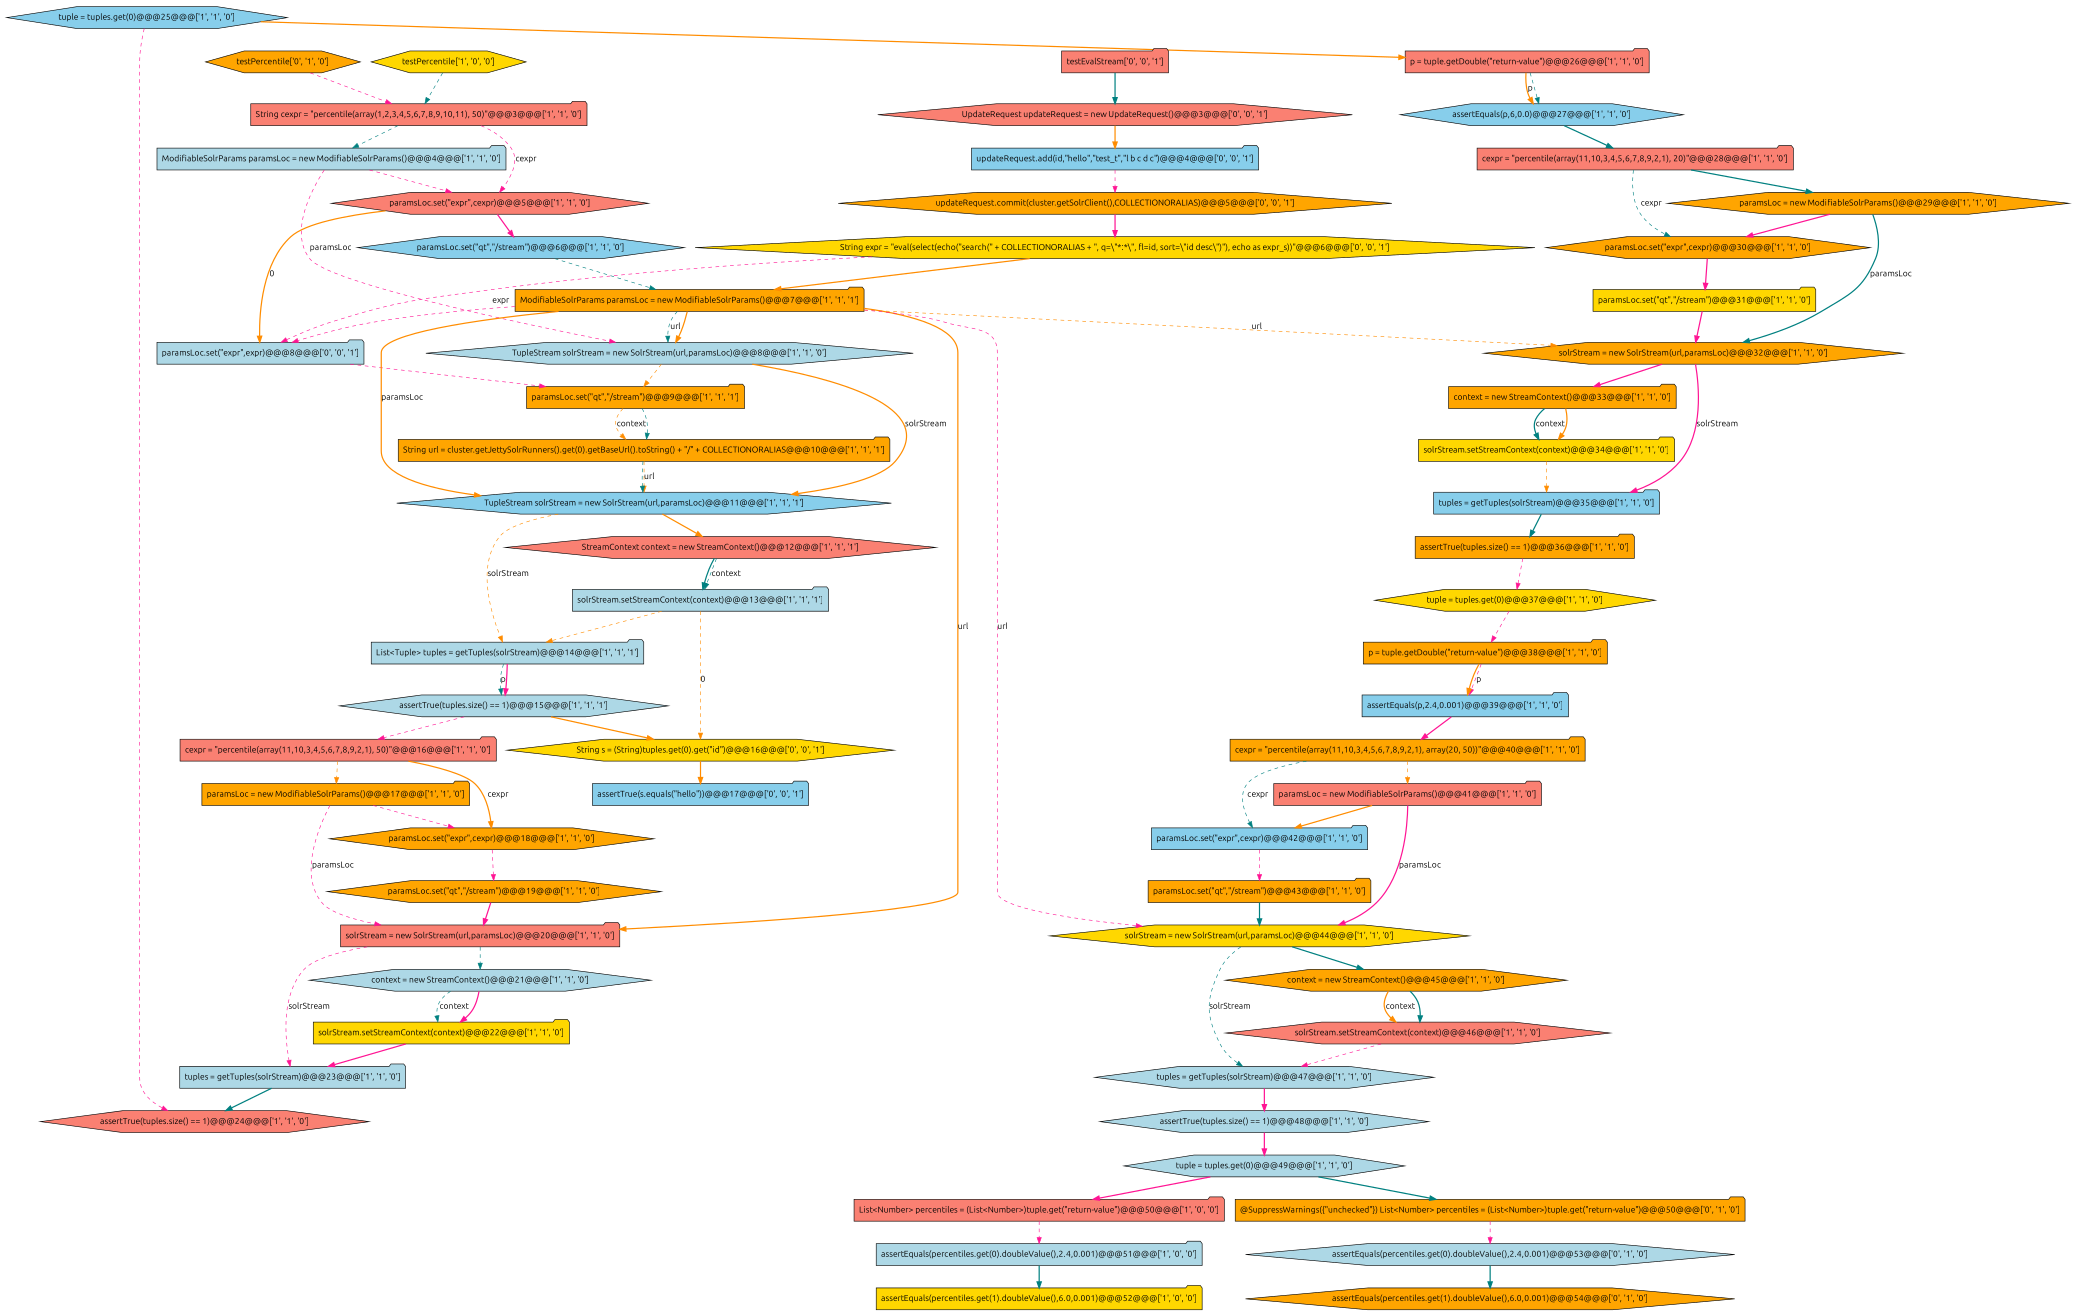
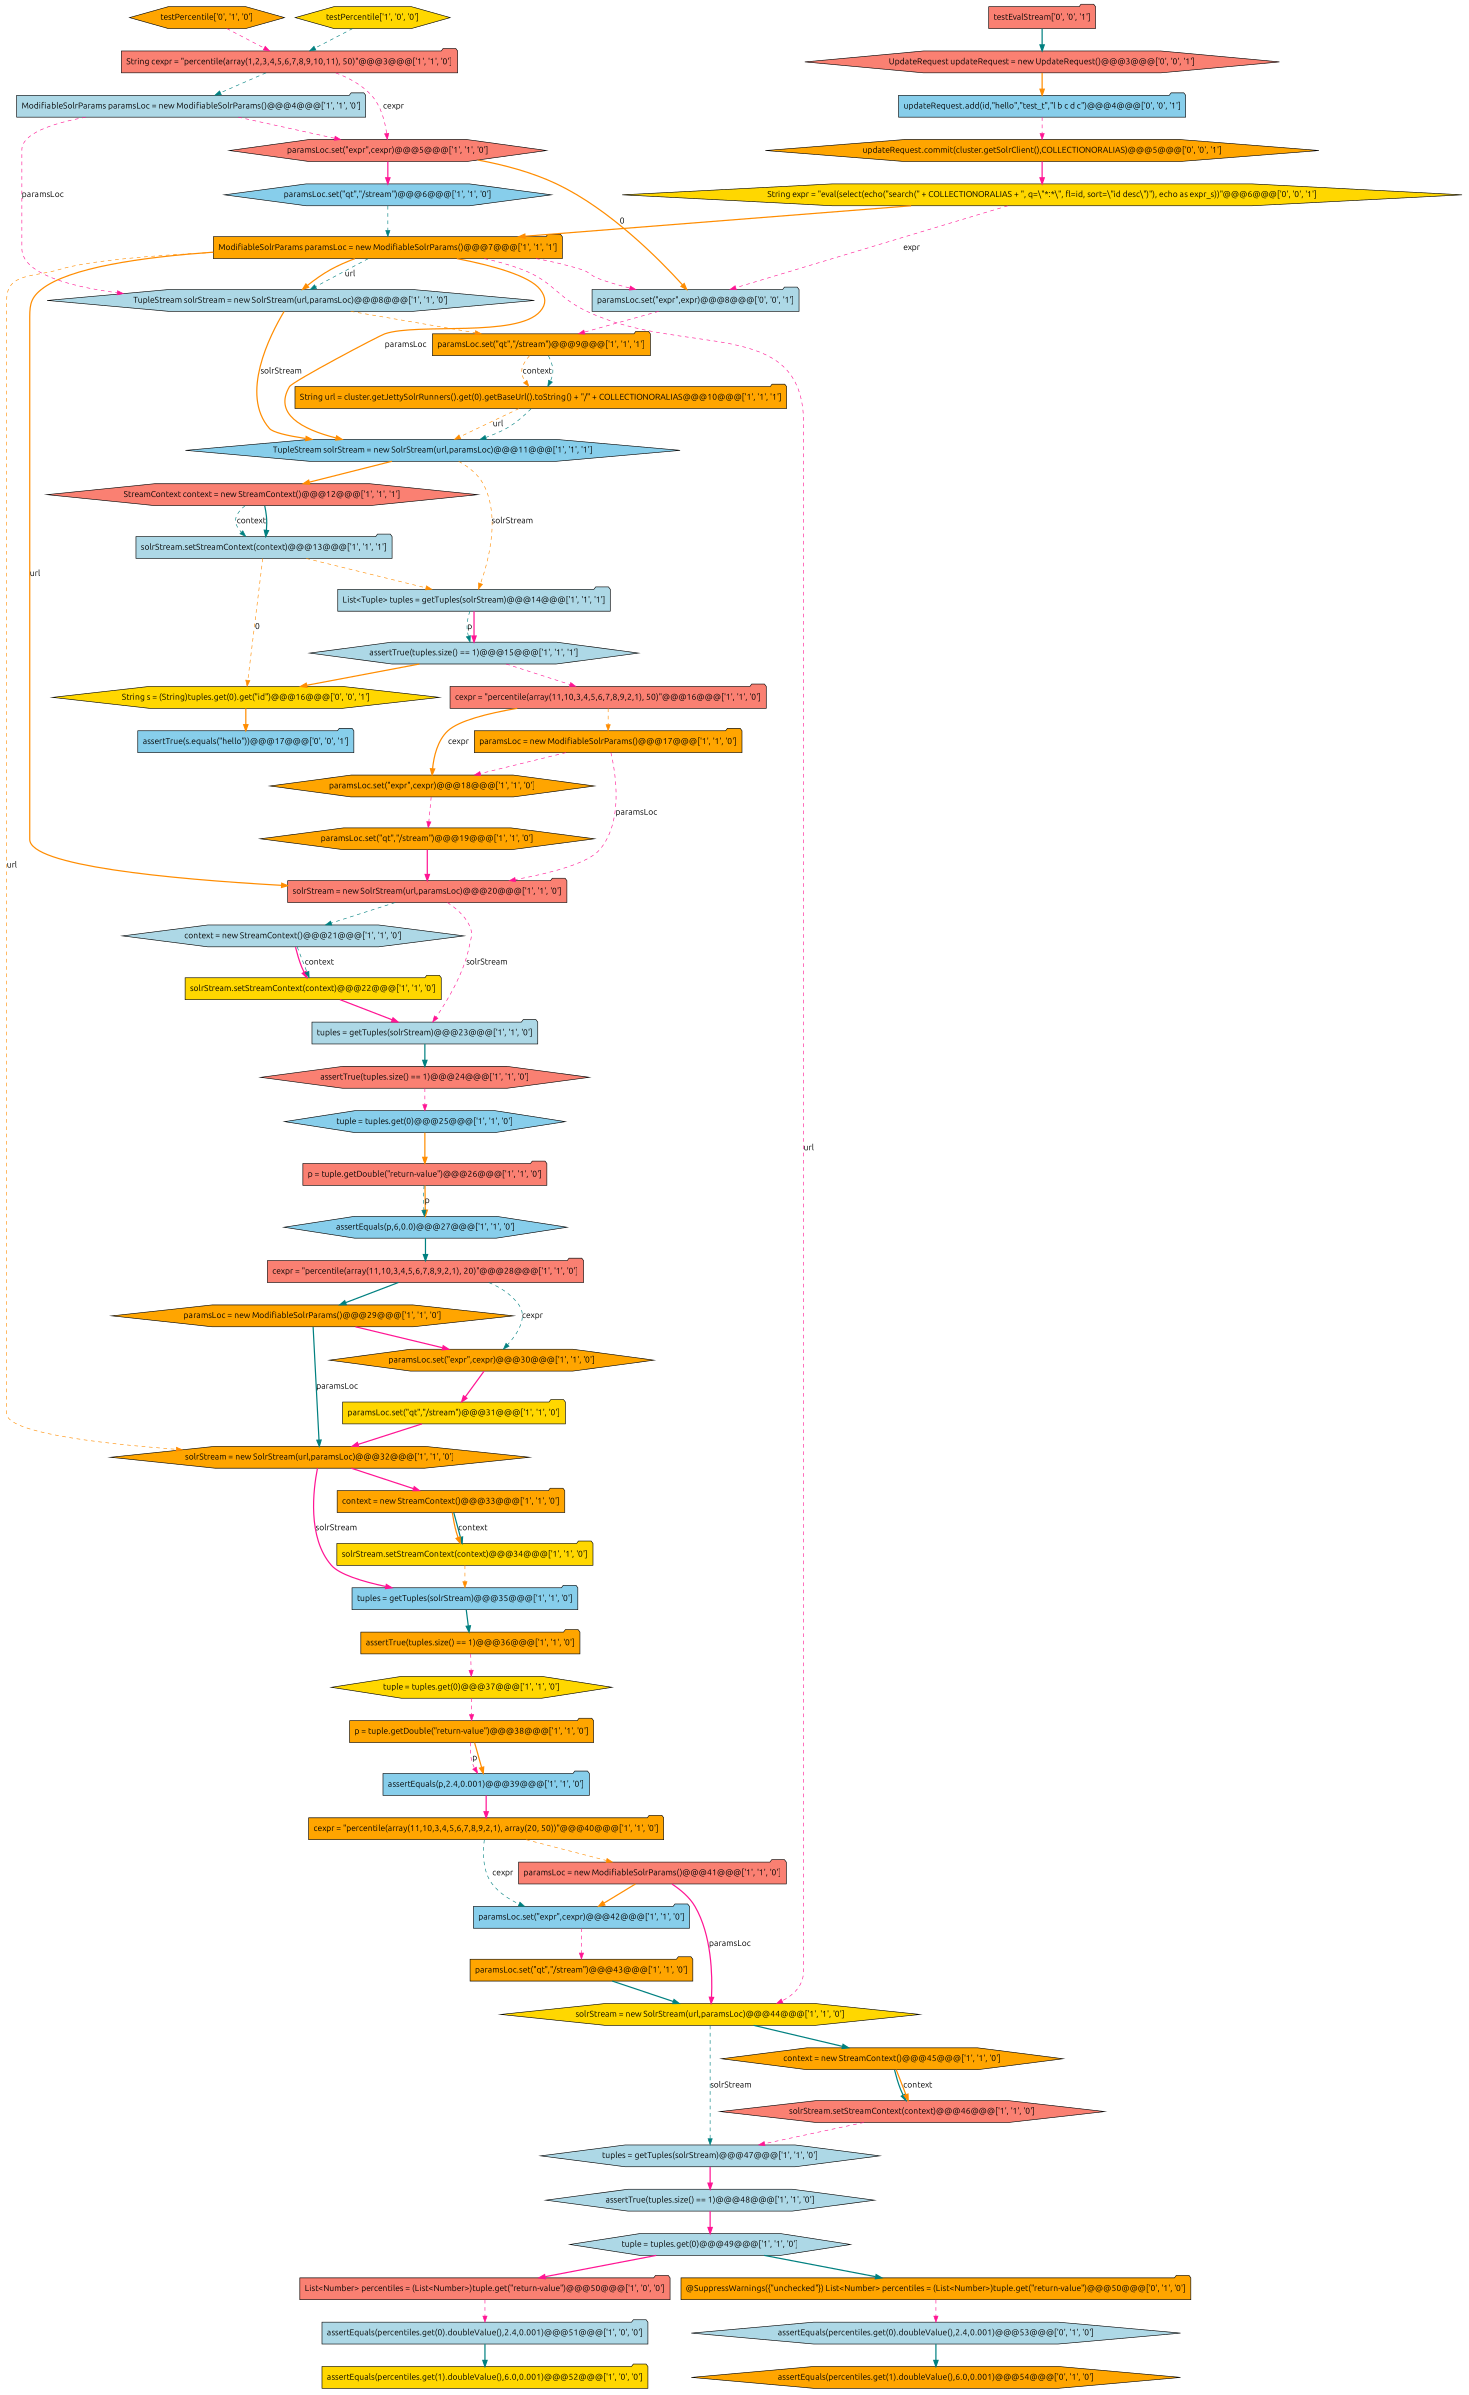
(140, 573) -> (425, 1096)
